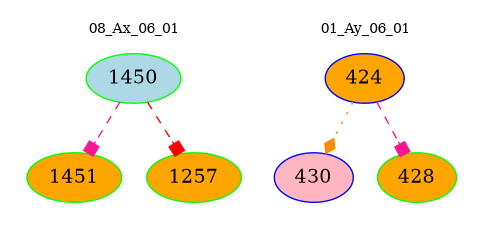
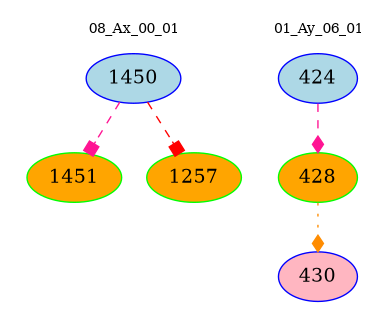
(134, 30) -> (134, 30)
(134, 78) -> (134, 78)
(365, 78) -> (318, 78)
(343, 120) -> (318, 219)
(388, 122) -> (318, 120)
